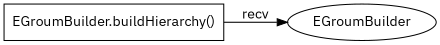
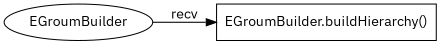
(250, 22) -> (179, 22)
